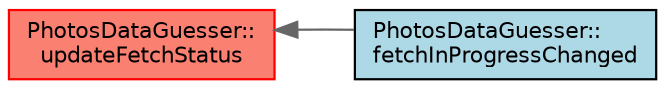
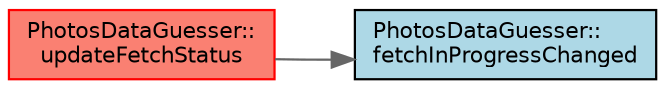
(326, 30) -> (303, 60)
